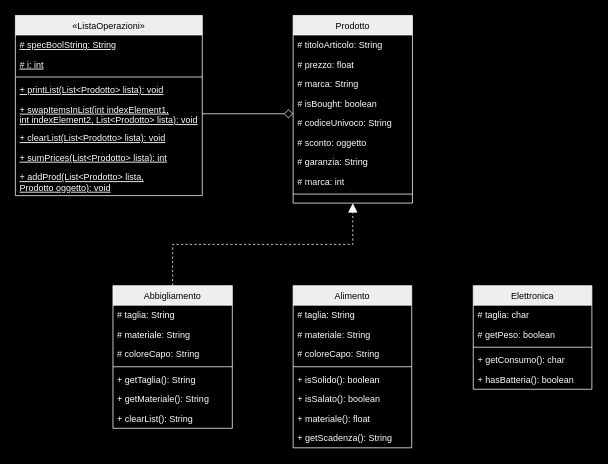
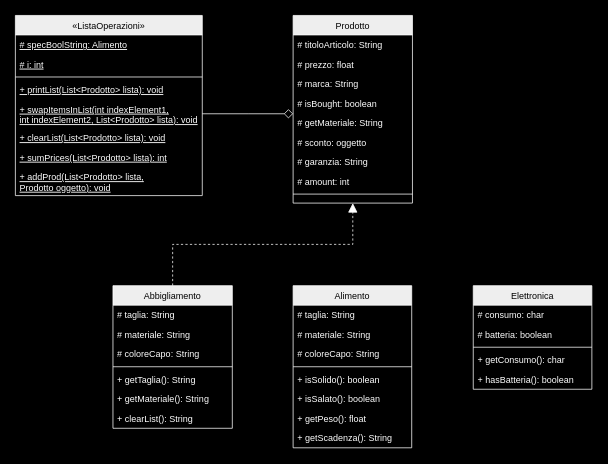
(73, 45) -> (77, 45)
(348, 123) -> (345, 123)
(323, 182) -> (325, 182)
(506, 315) -> (511, 315)
(518, 335) -> (519, 335)
(340, 419) -> (338, 419)
